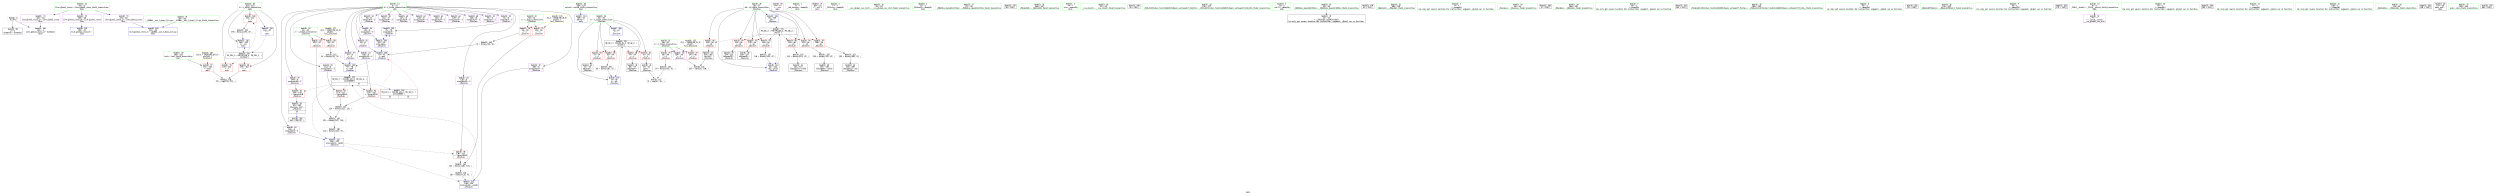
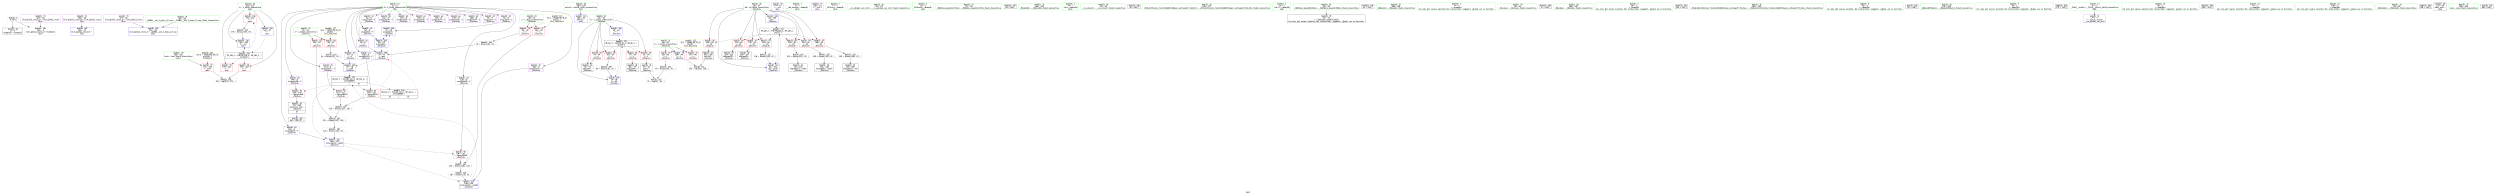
(82, 7) -> none
(633, 32) -> (592, 42)
